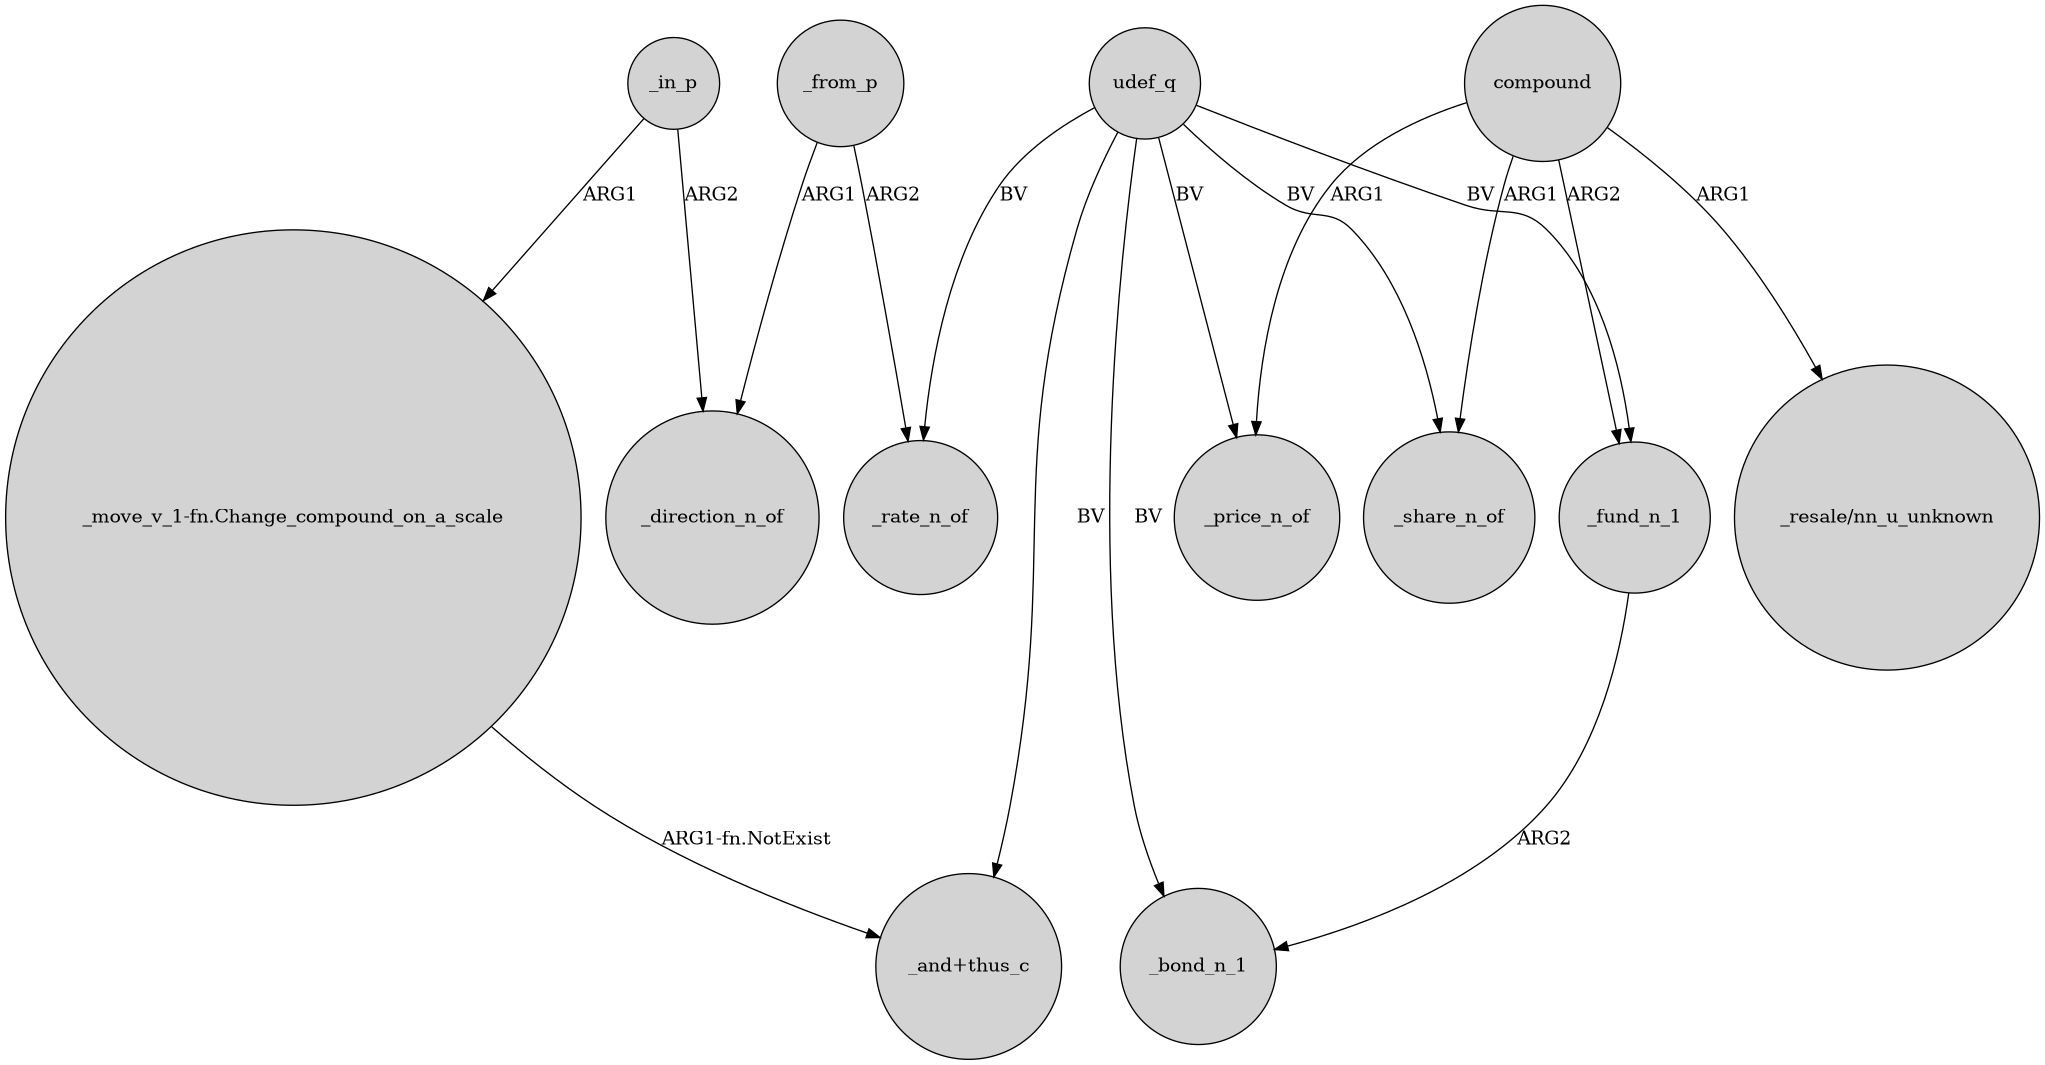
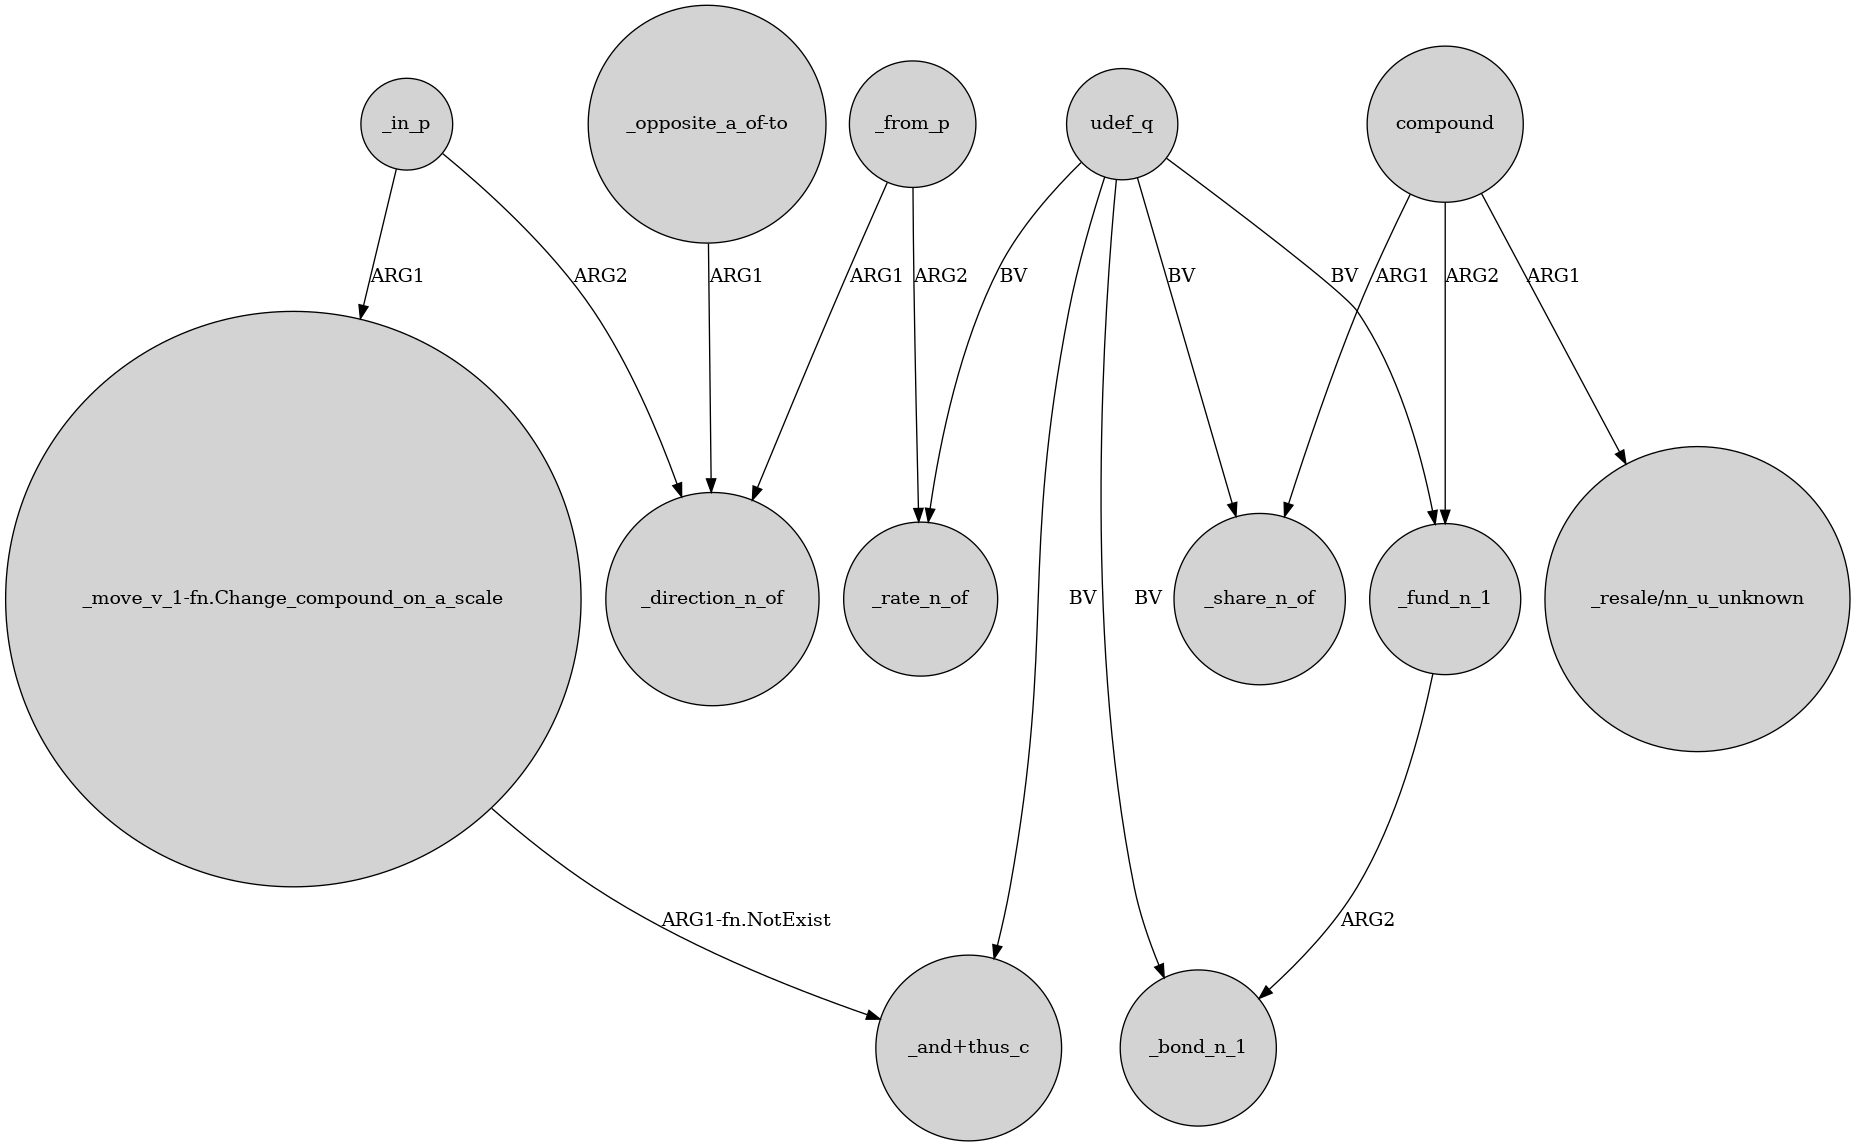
none -> (707, 124)
(1257, 518) -> none
